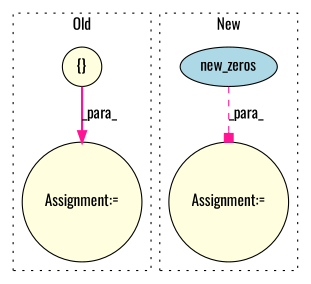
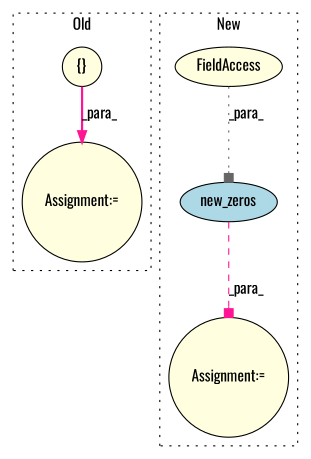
none -> (229, 67)
